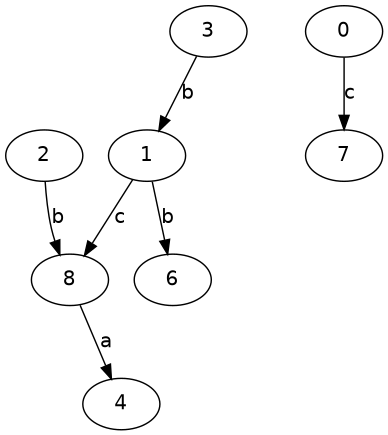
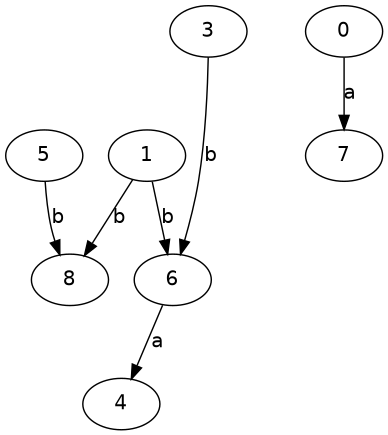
(181, 87) -> (203, 150)
(350, 94) -> (350, 94)
(44, 156) -> (44, 156)
(120, 218) -> (120, 218)
(93, 335) -> (150, 335)
